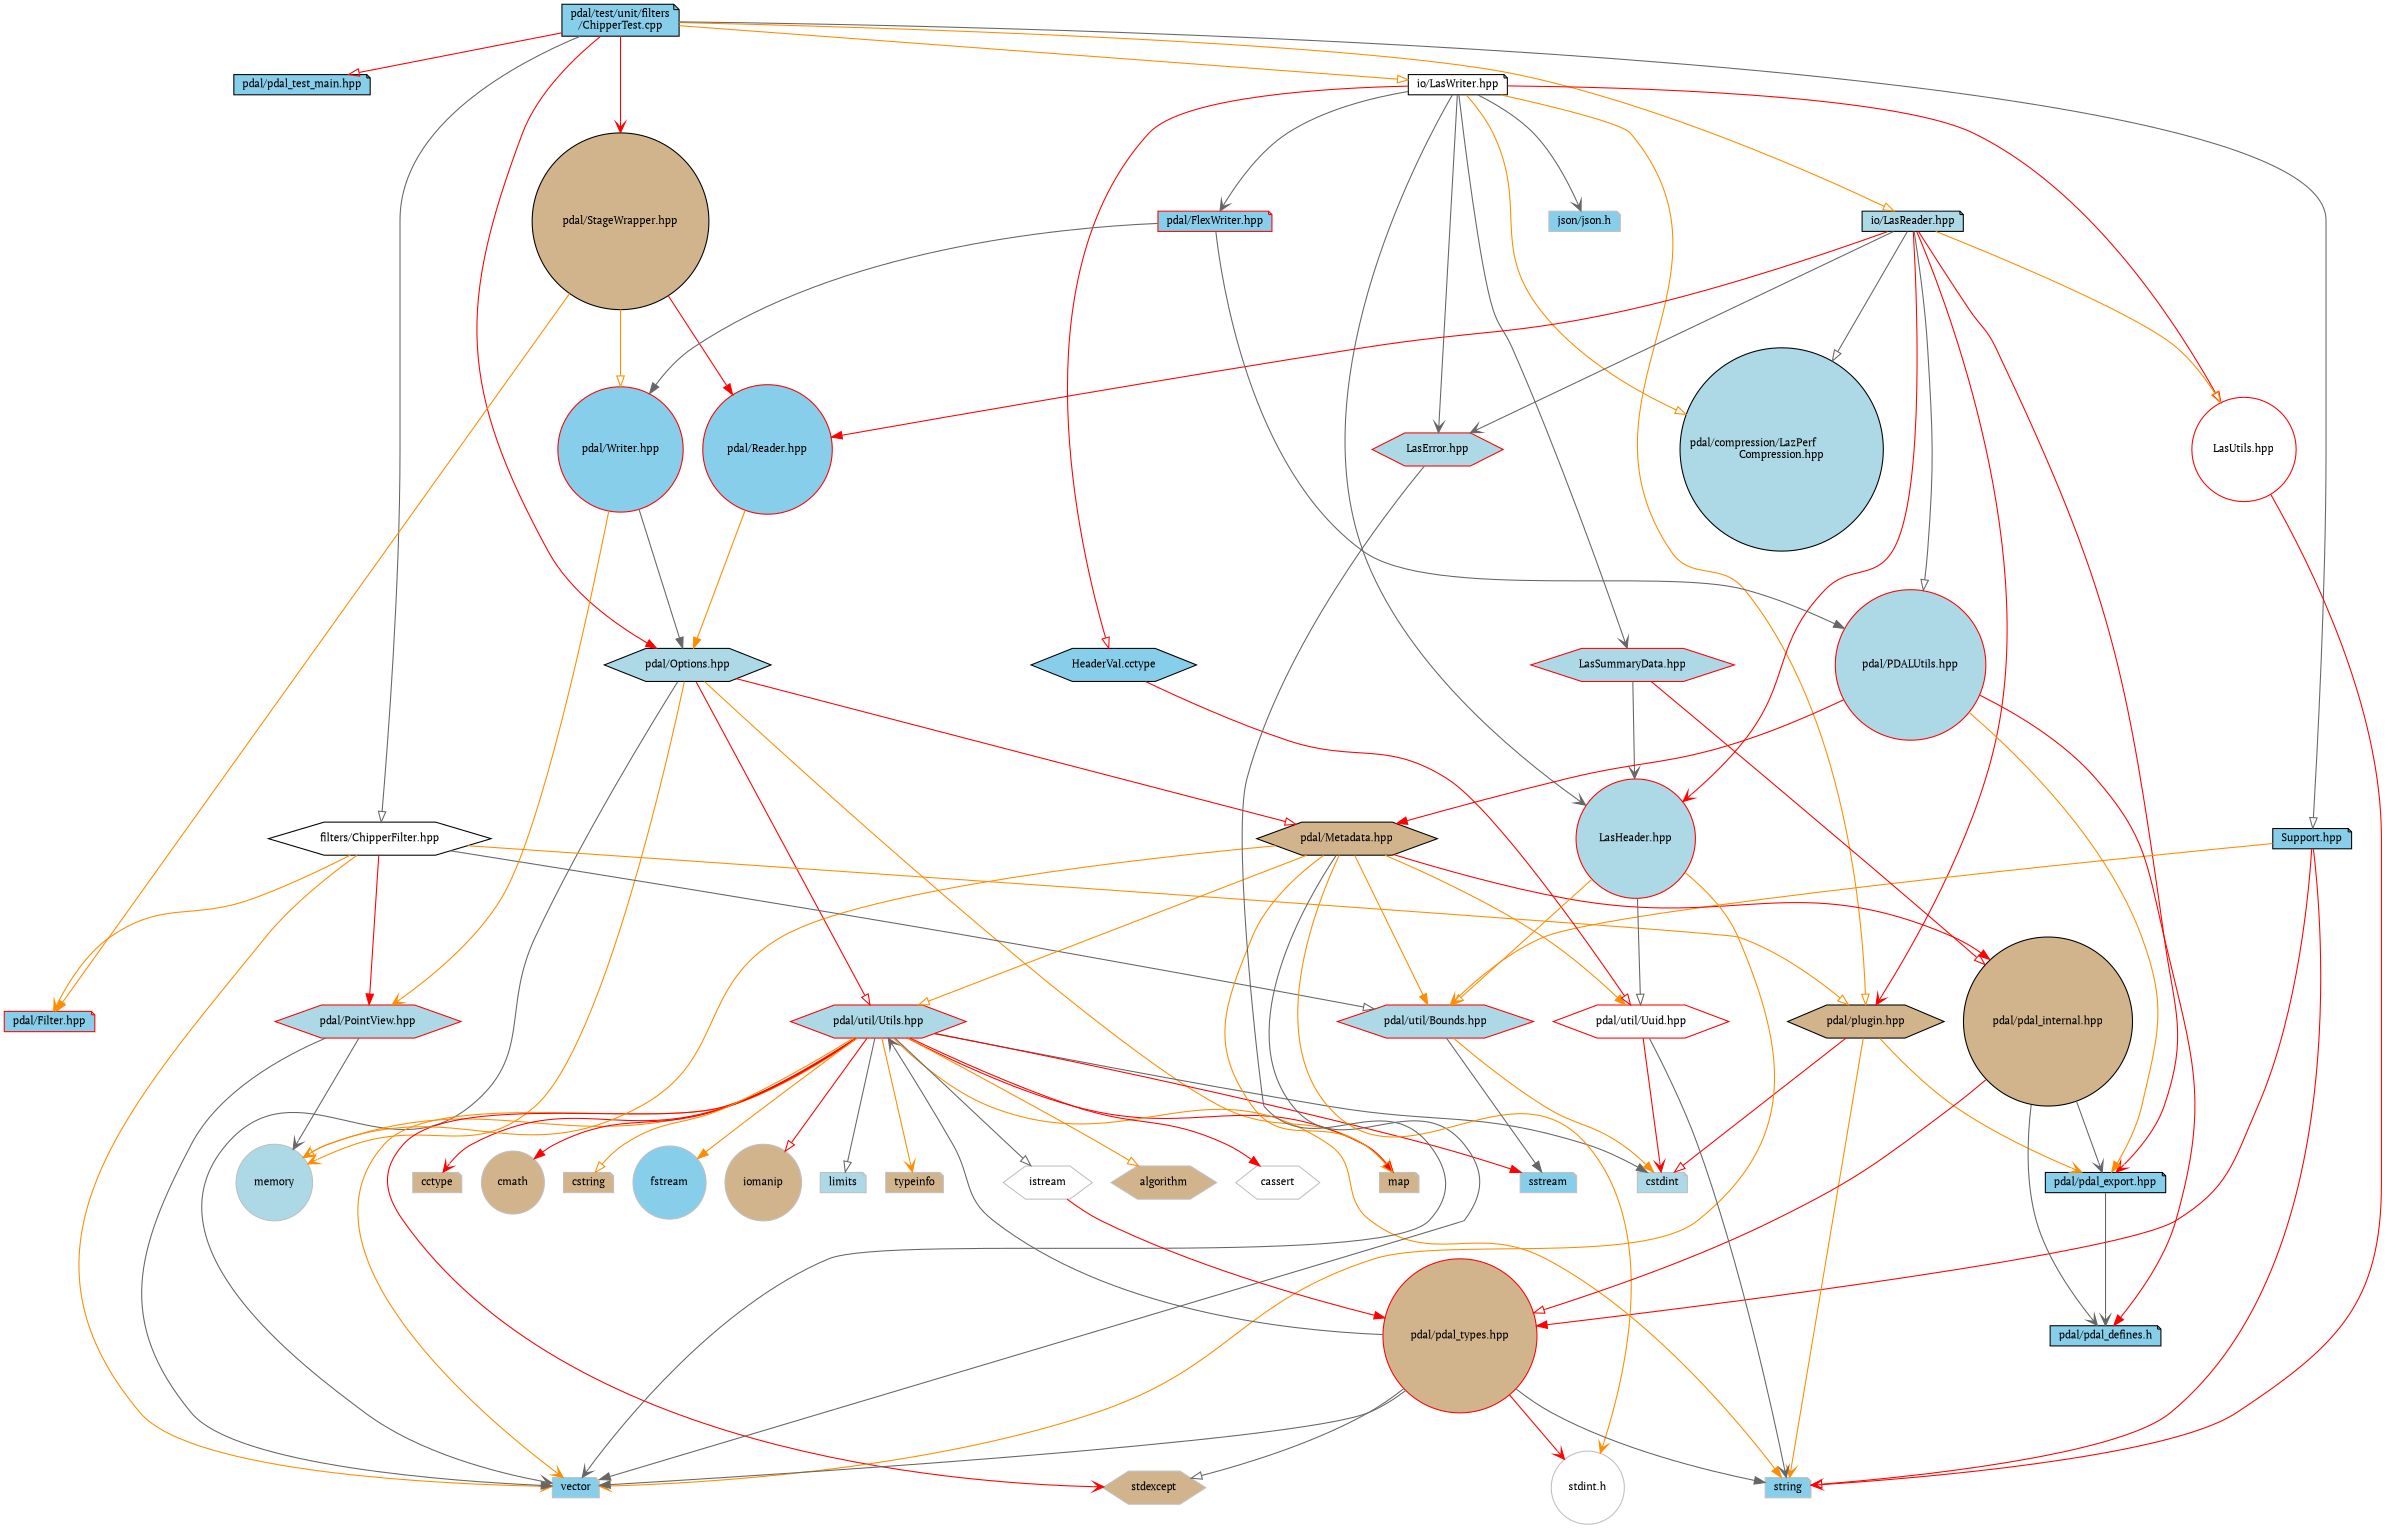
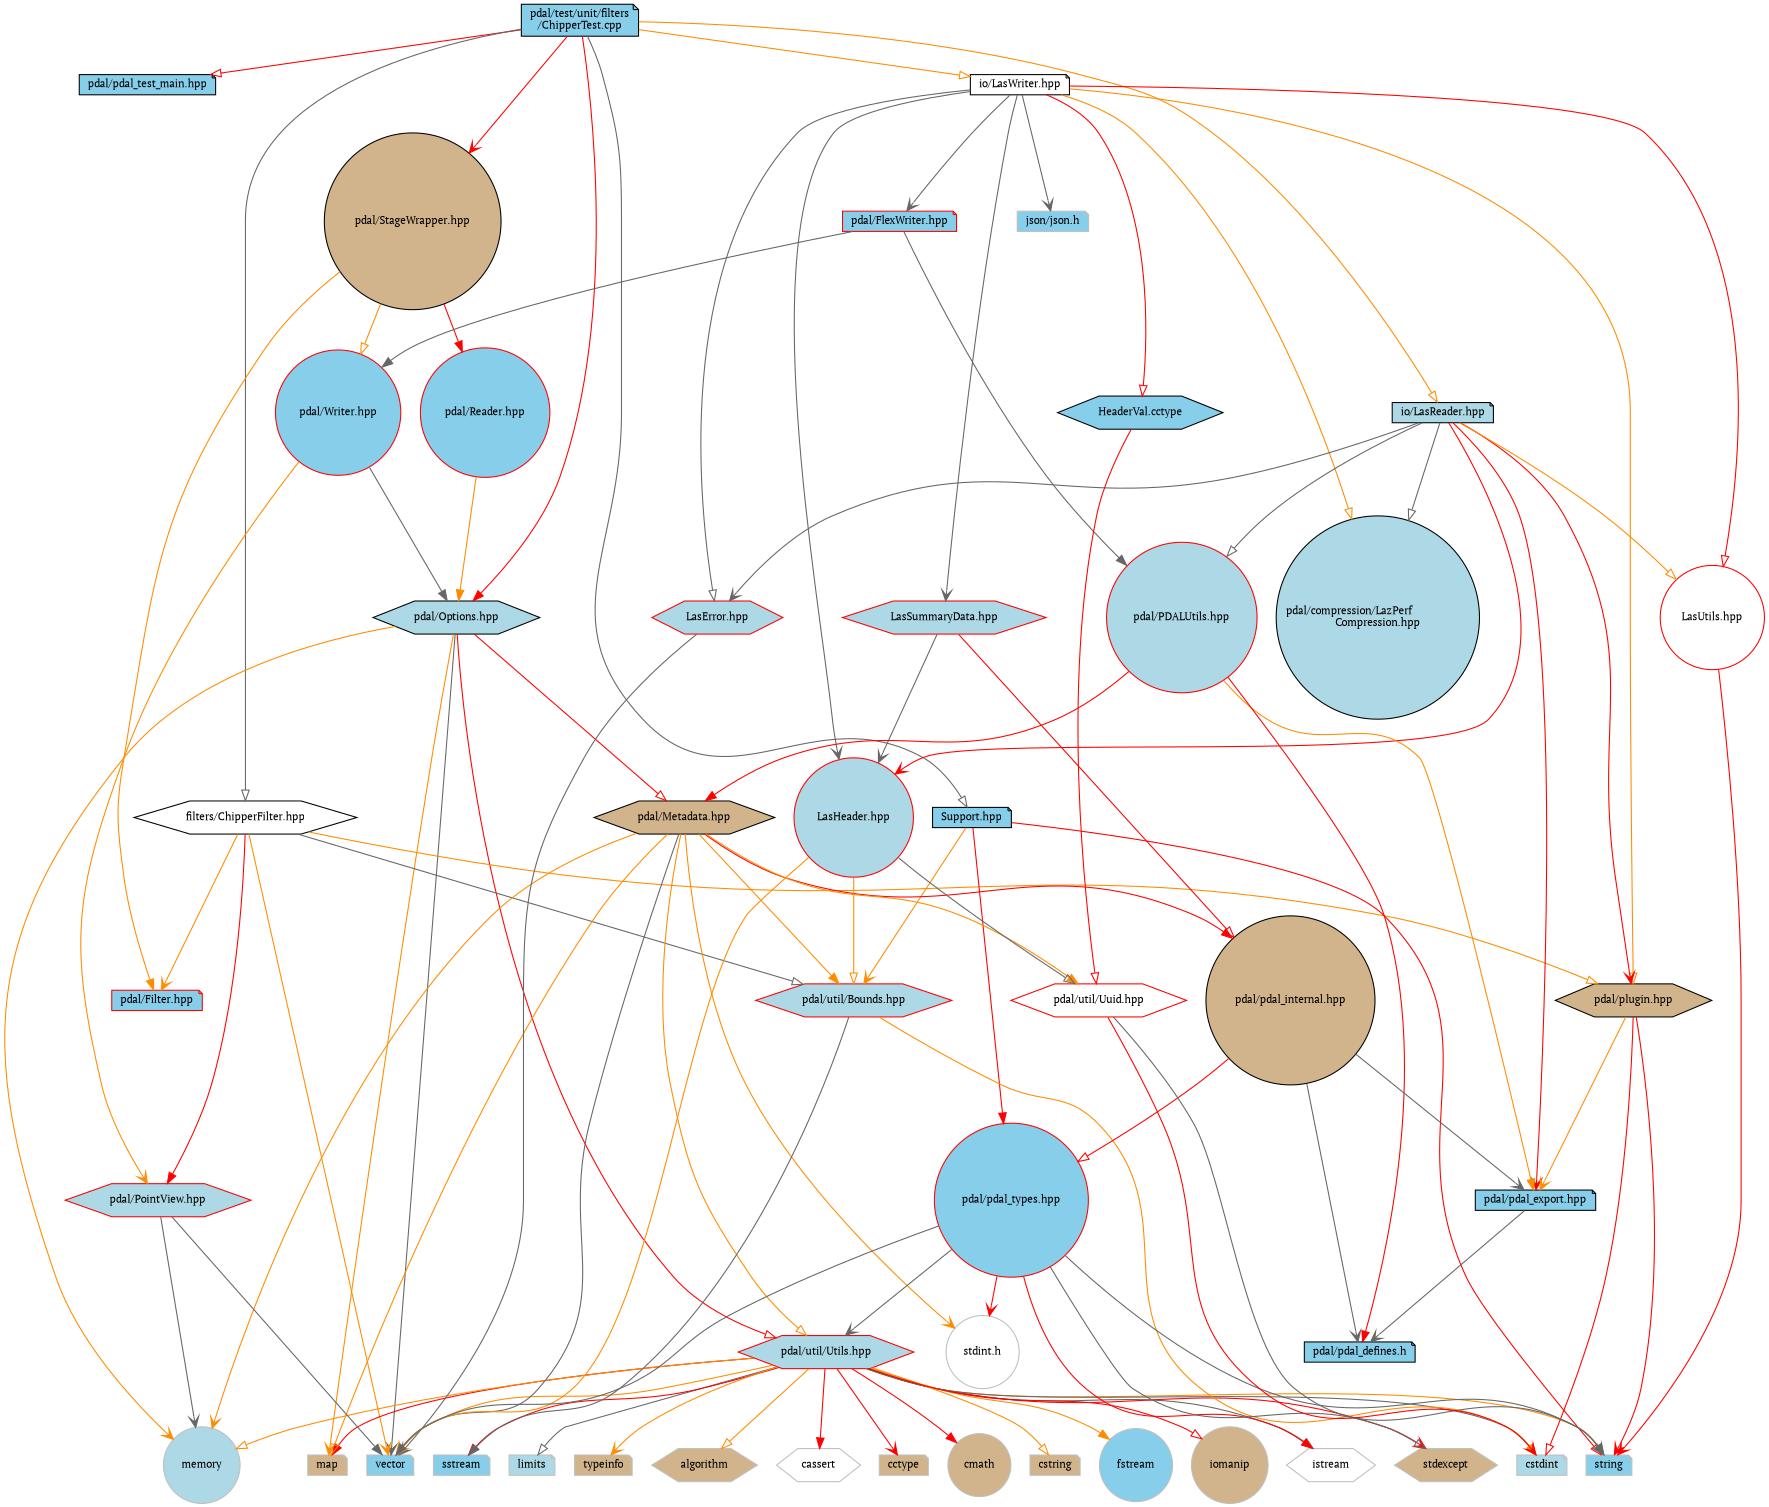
(1448, 258) -> (730, 247)
(1368, 347) -> none
(1827, 1253) -> (1654, 1233)
(1216, 1268) -> (1174, 1416)
(1460, 1336) -> (1011, 1200)
